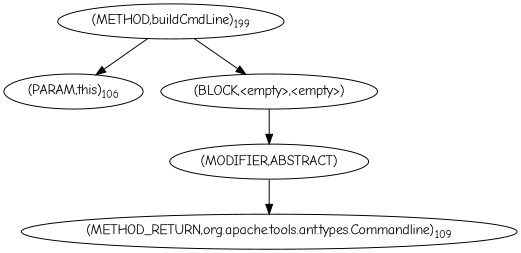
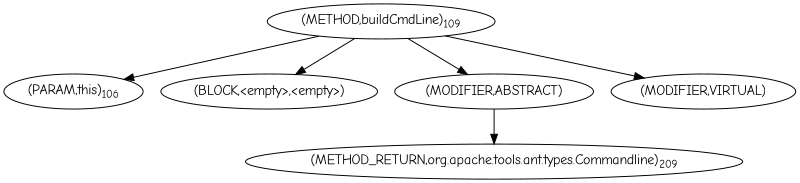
(242, 20) -> (452, 20)
none -> (703, 92)
(269, 122) -> (434, 54)
(443, 230) -> (668, 160)
